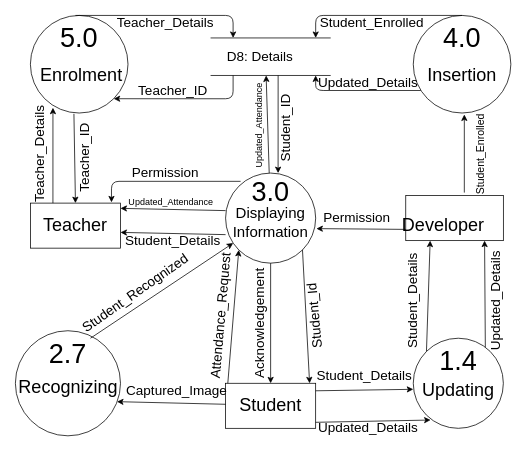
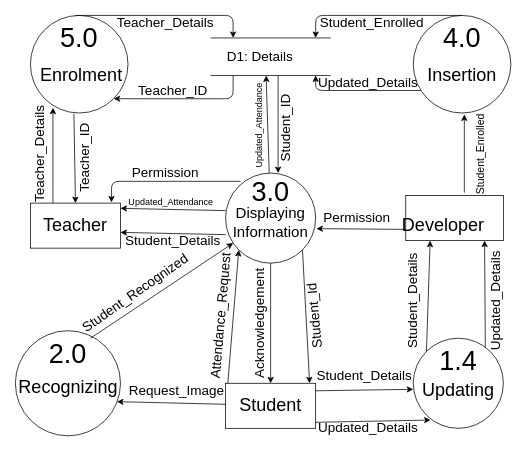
(260, 57) -> (260, 57)
(68, 353) -> (68, 353)
(177, 390) -> (177, 390)
